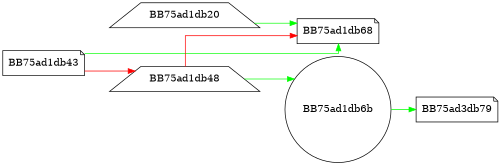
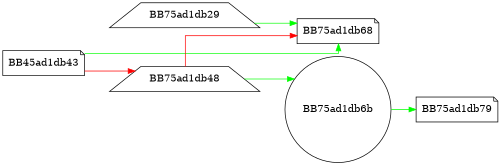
(185, 15) -> (185, 15)
(44, 63) -> (44, 63)
(457, 110) -> (457, 110)
